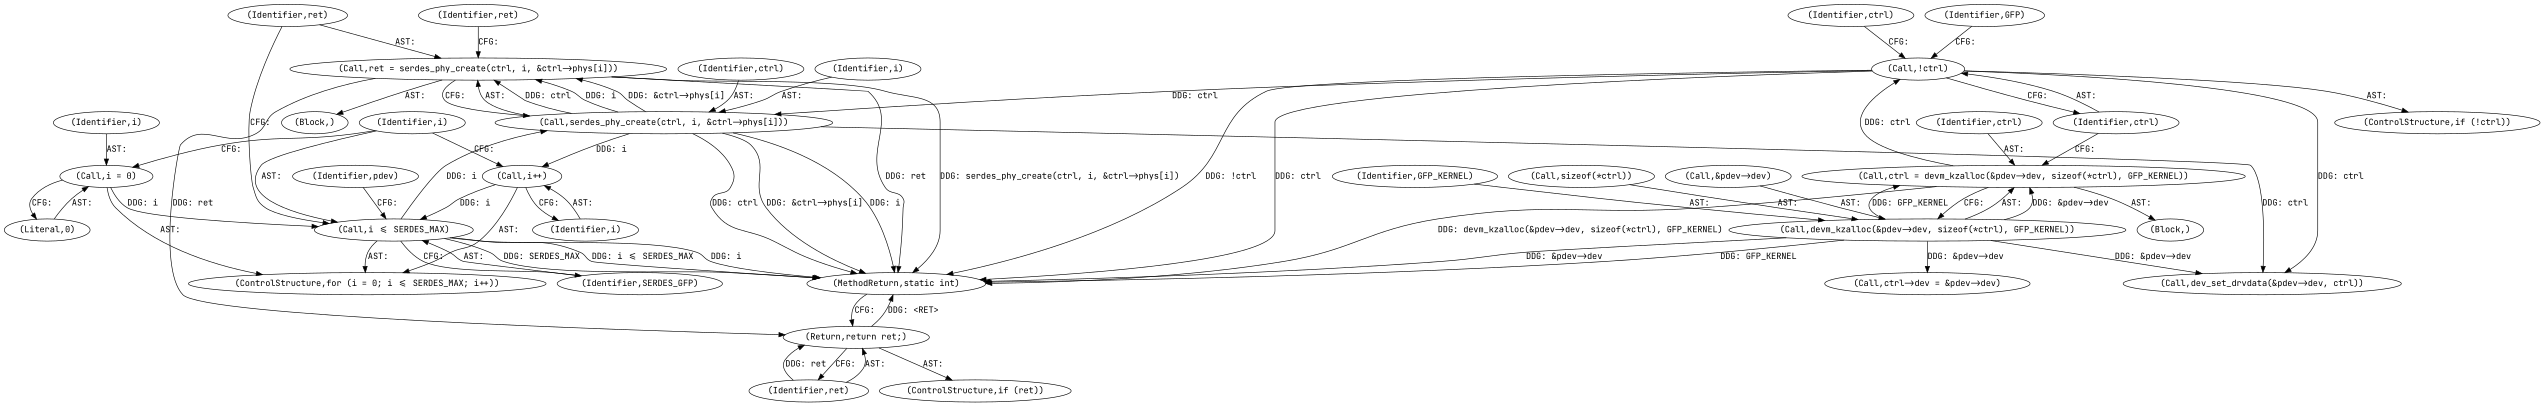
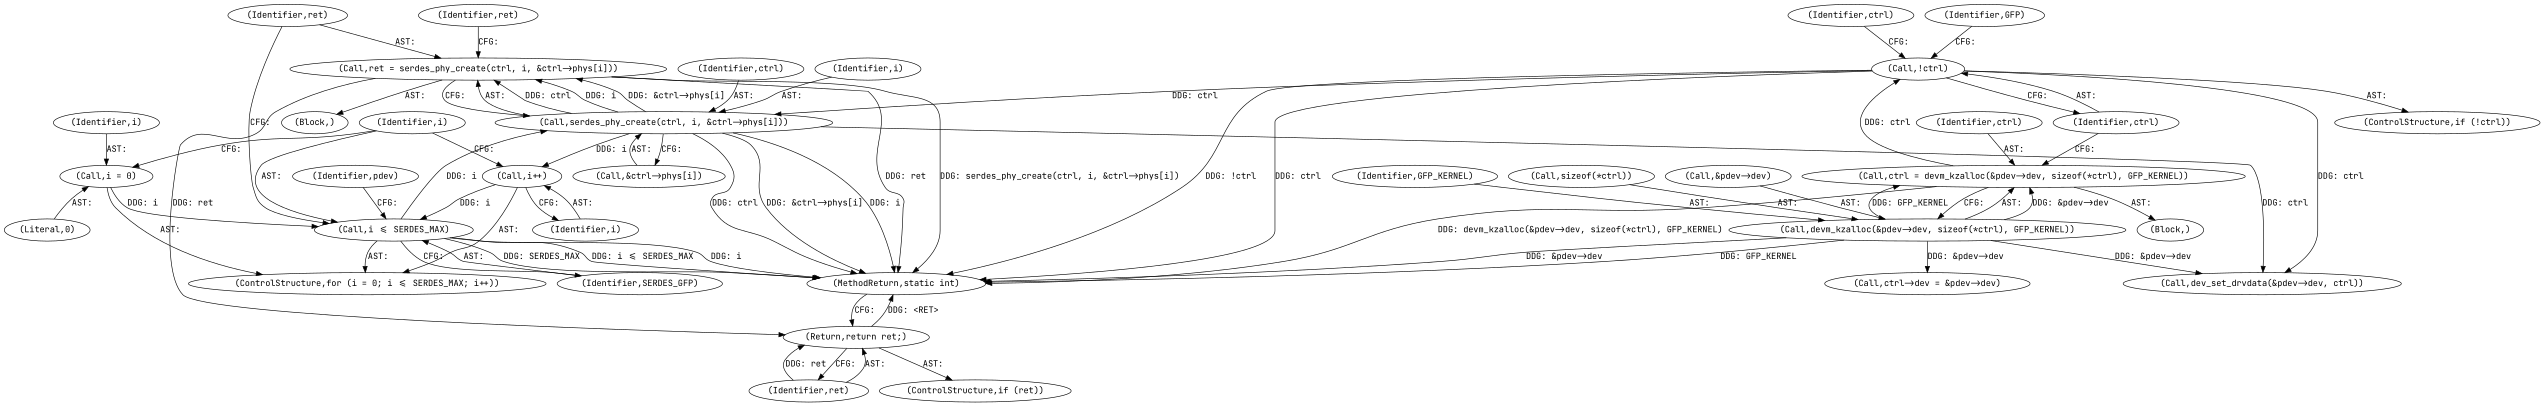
none -> (649, 176)
(39, 191) -> none
